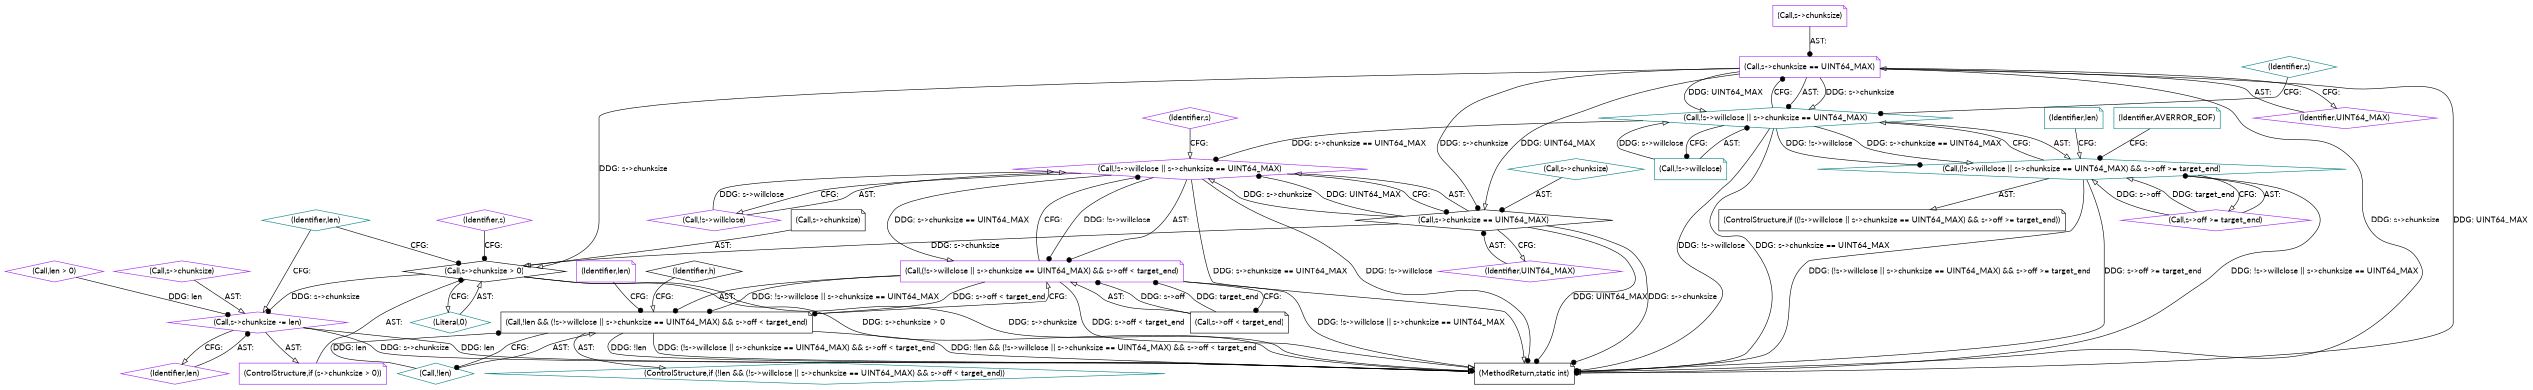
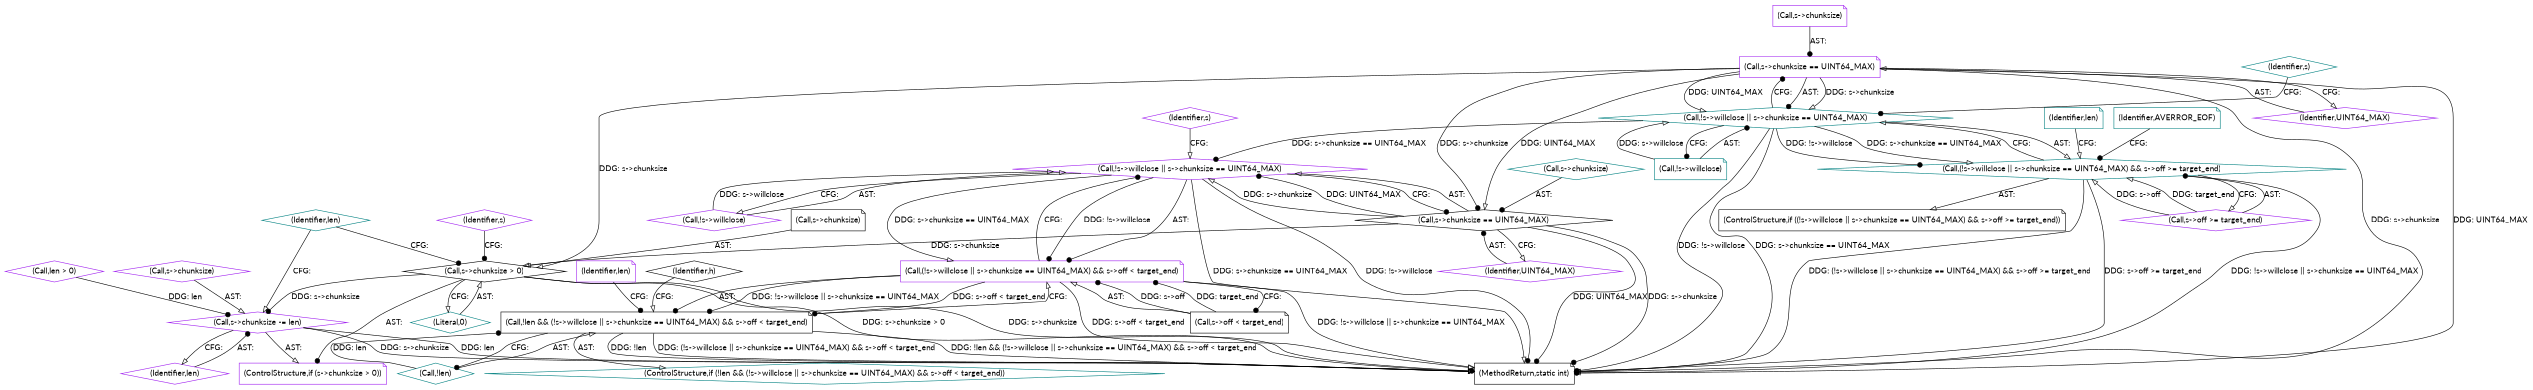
(382, 314) -> (386, 312)
